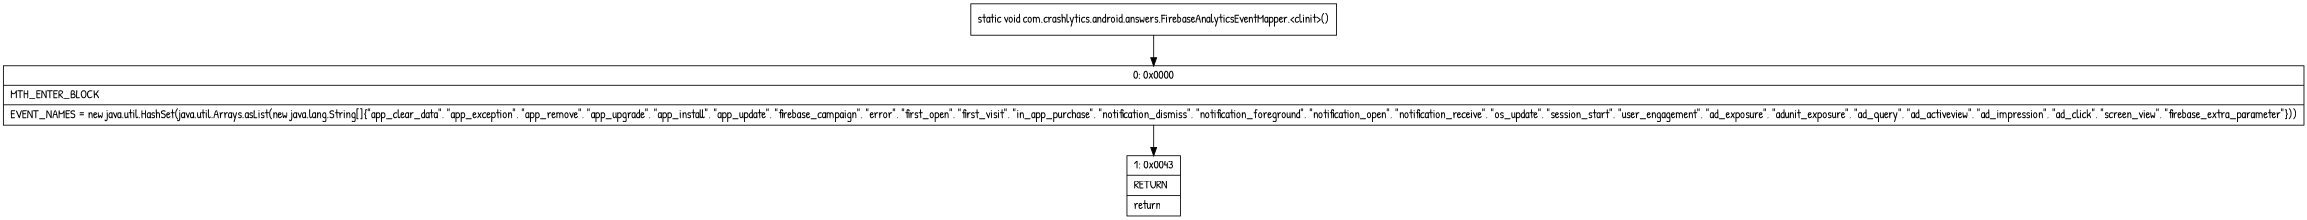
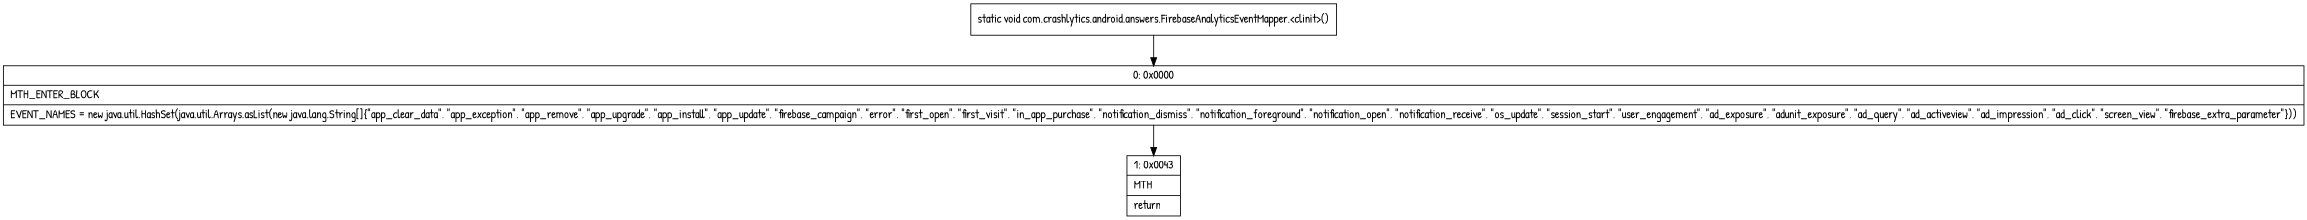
(1151, 185) -> (1143, 185)
